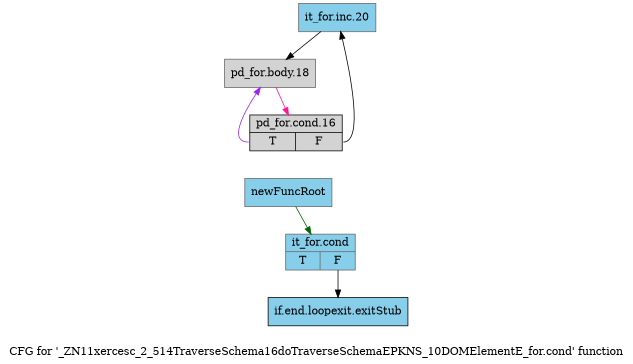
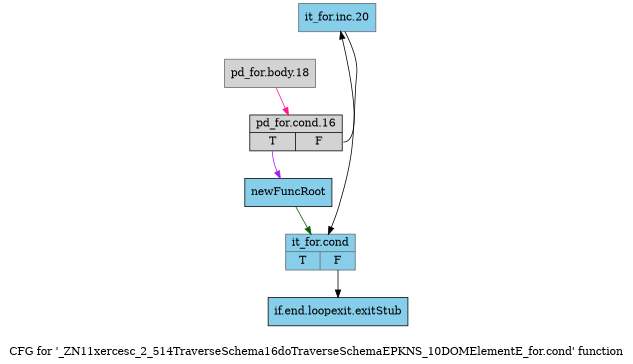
(307, 43) -> (352, 145)
(242, 119) -> (274, 161)
(288, 192) -> (288, 192)
